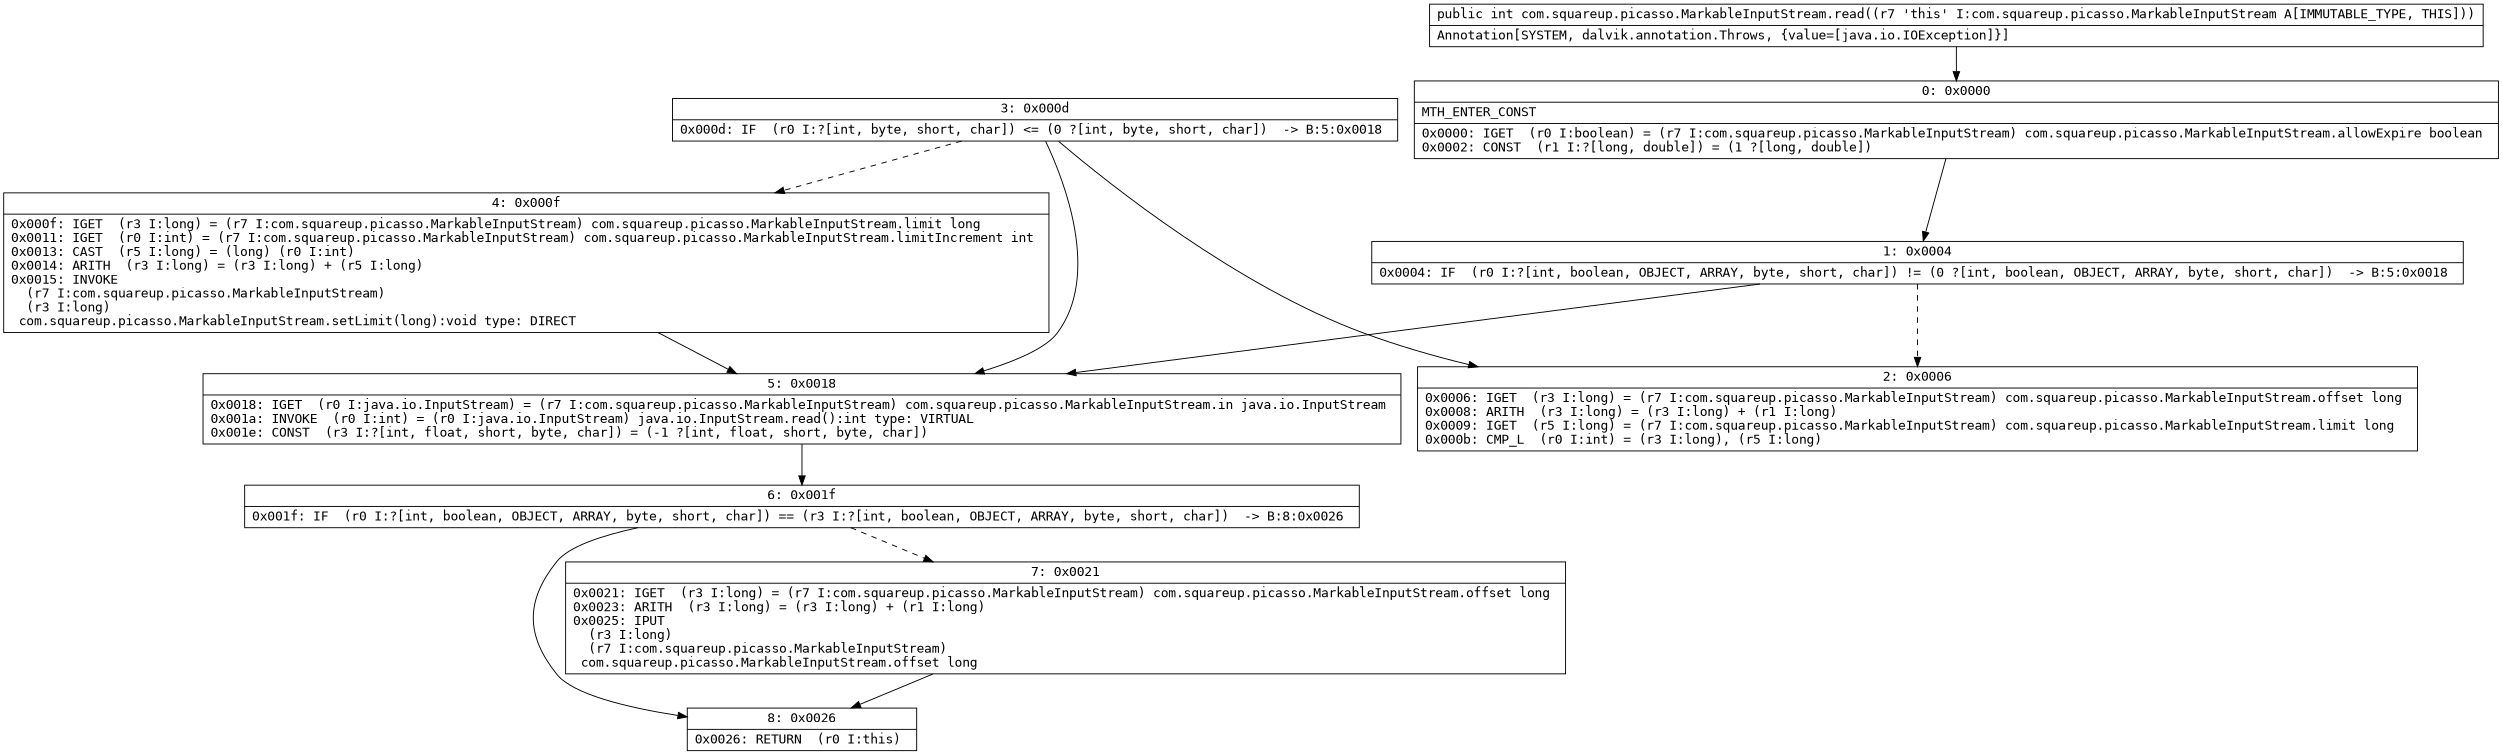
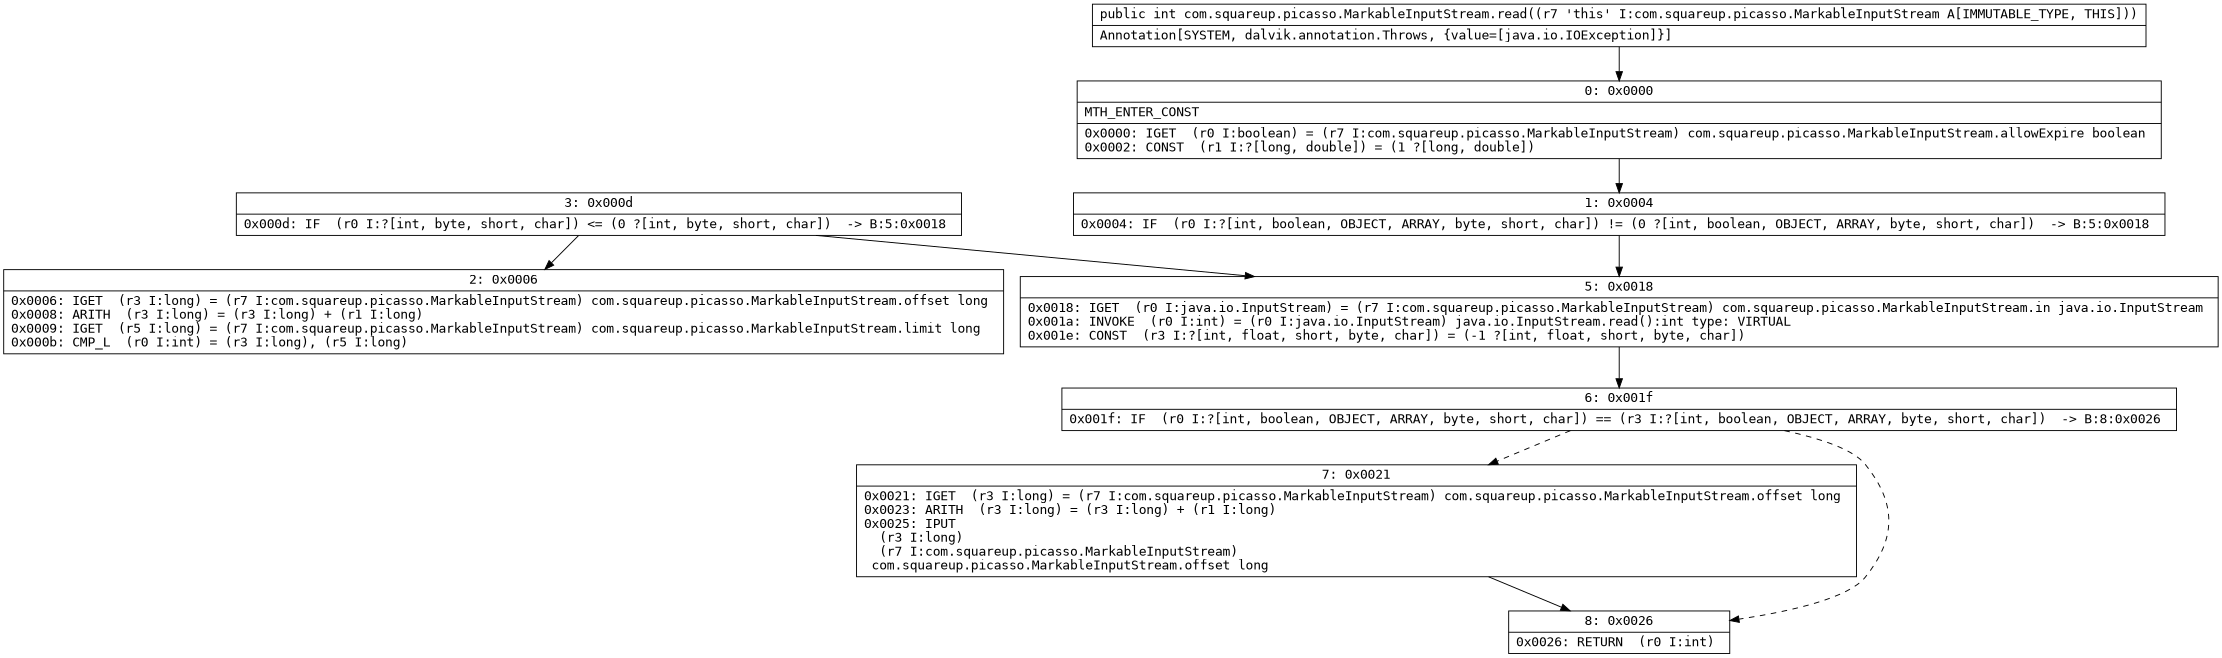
(526, 263) -> none
(1918, 321) -> none
(537, 638) -> (1885, 543)
(802, 740) -> (1619, 642)
